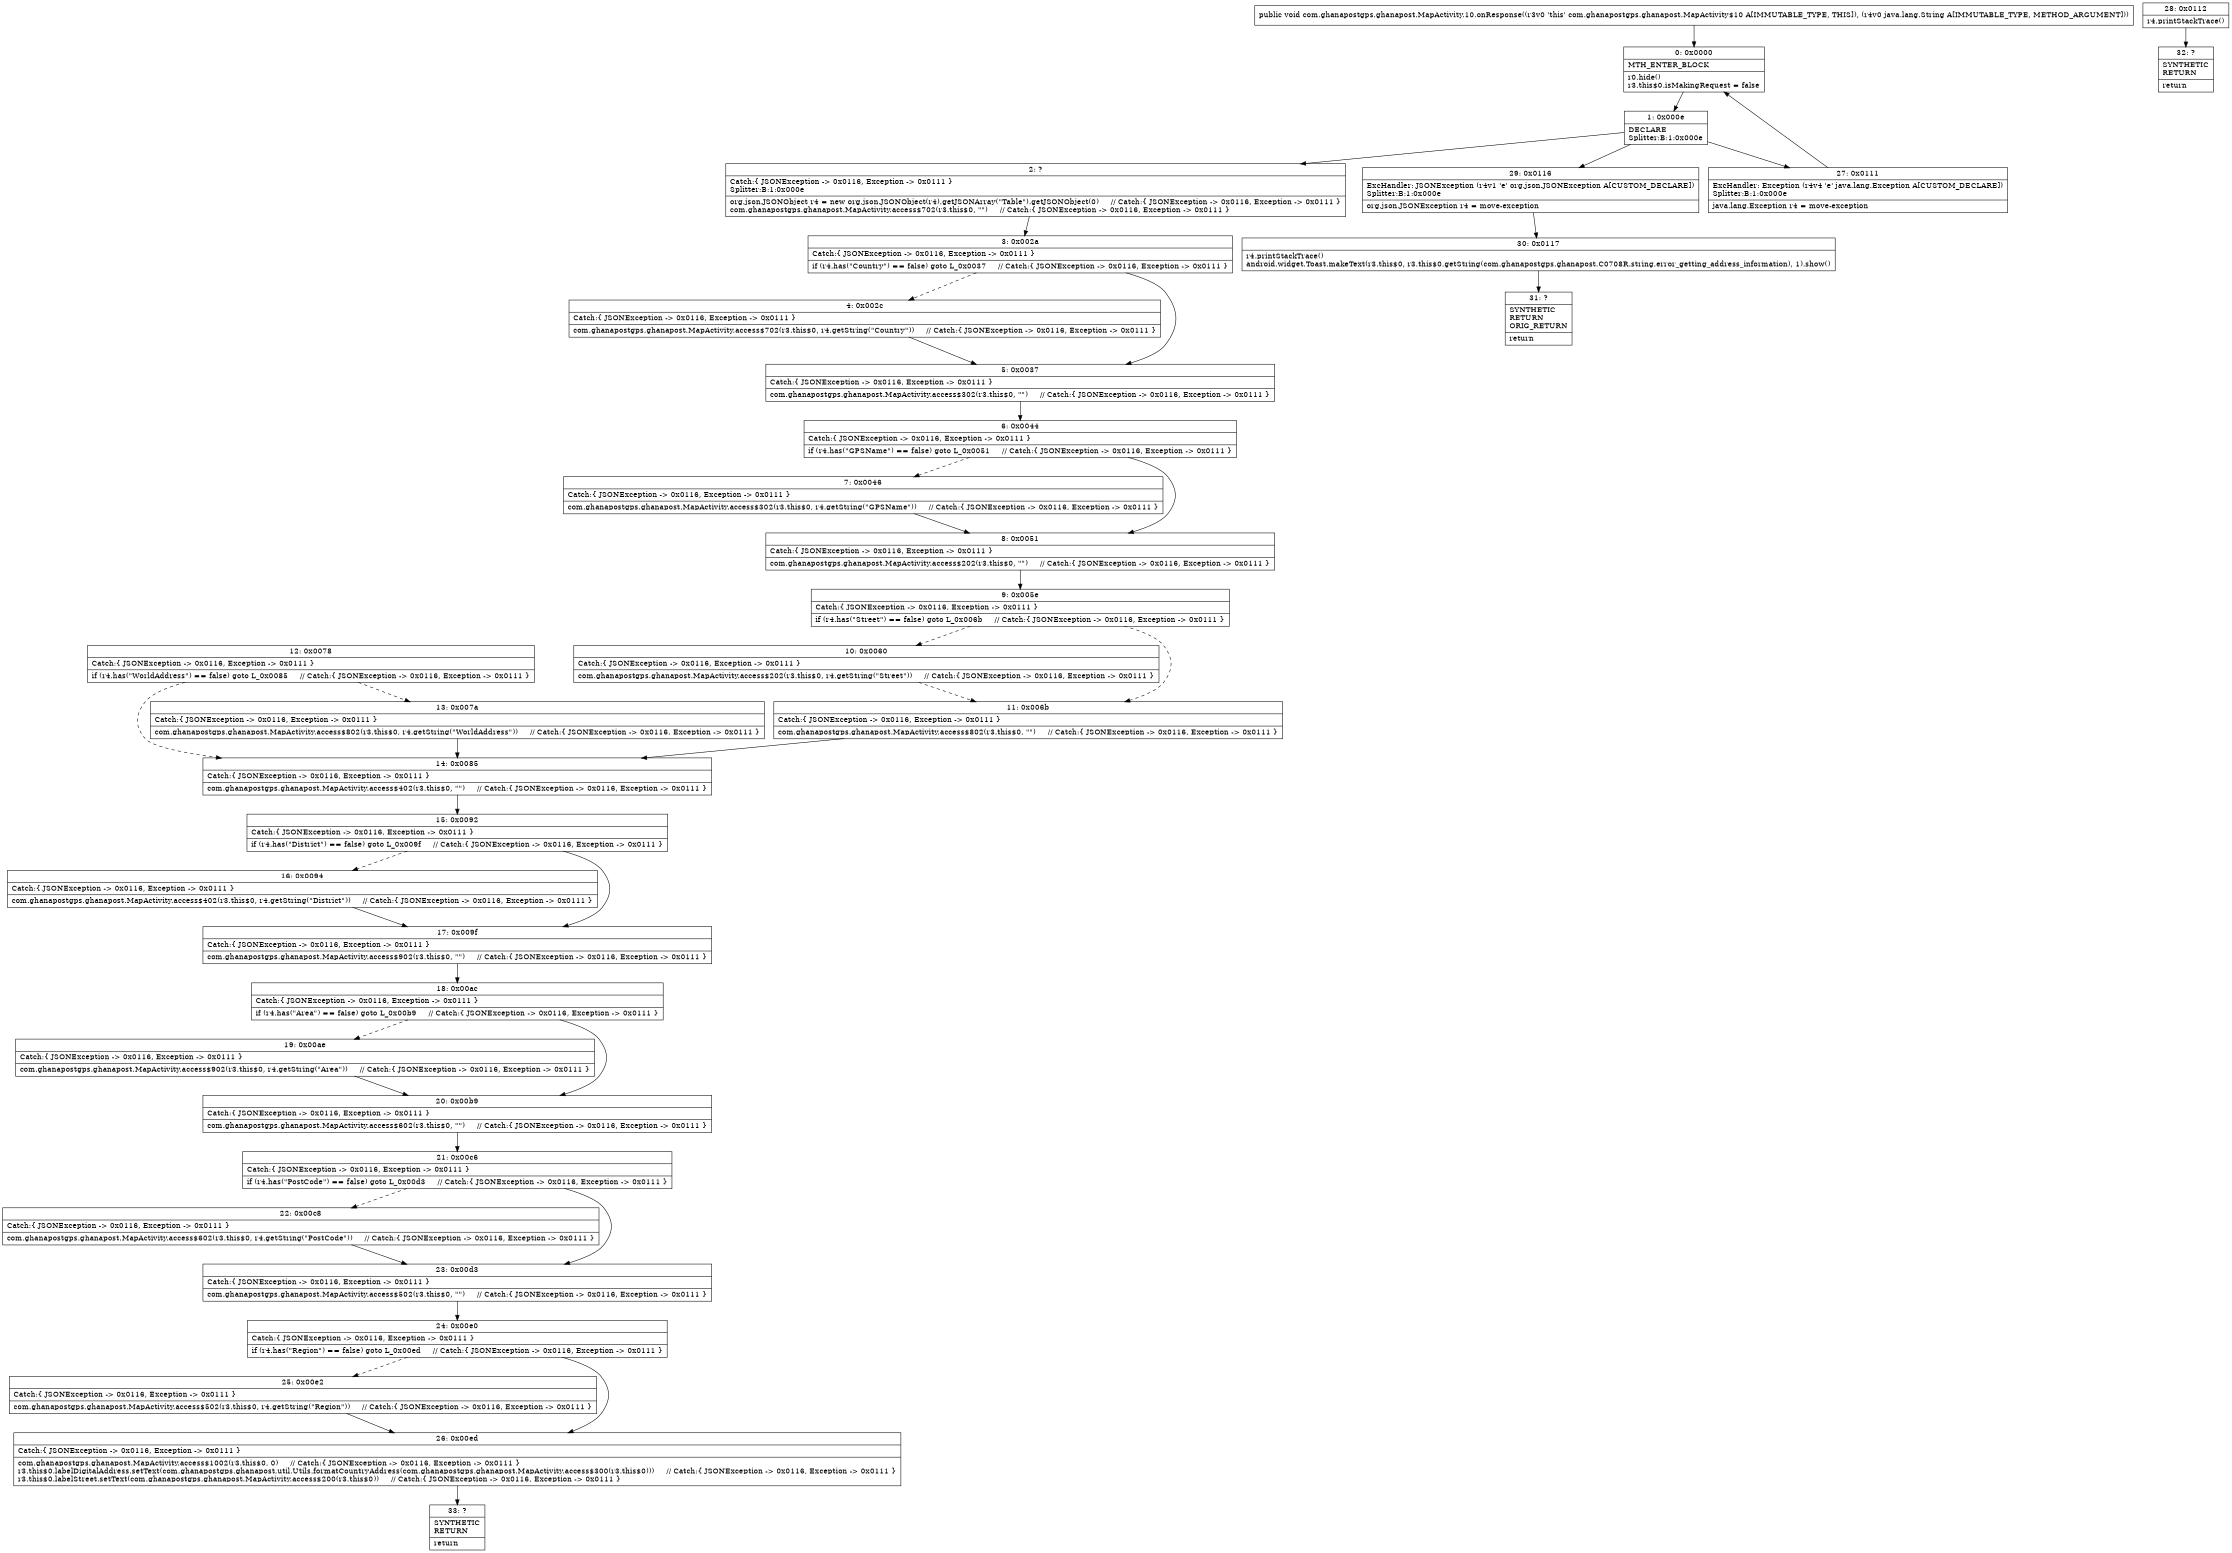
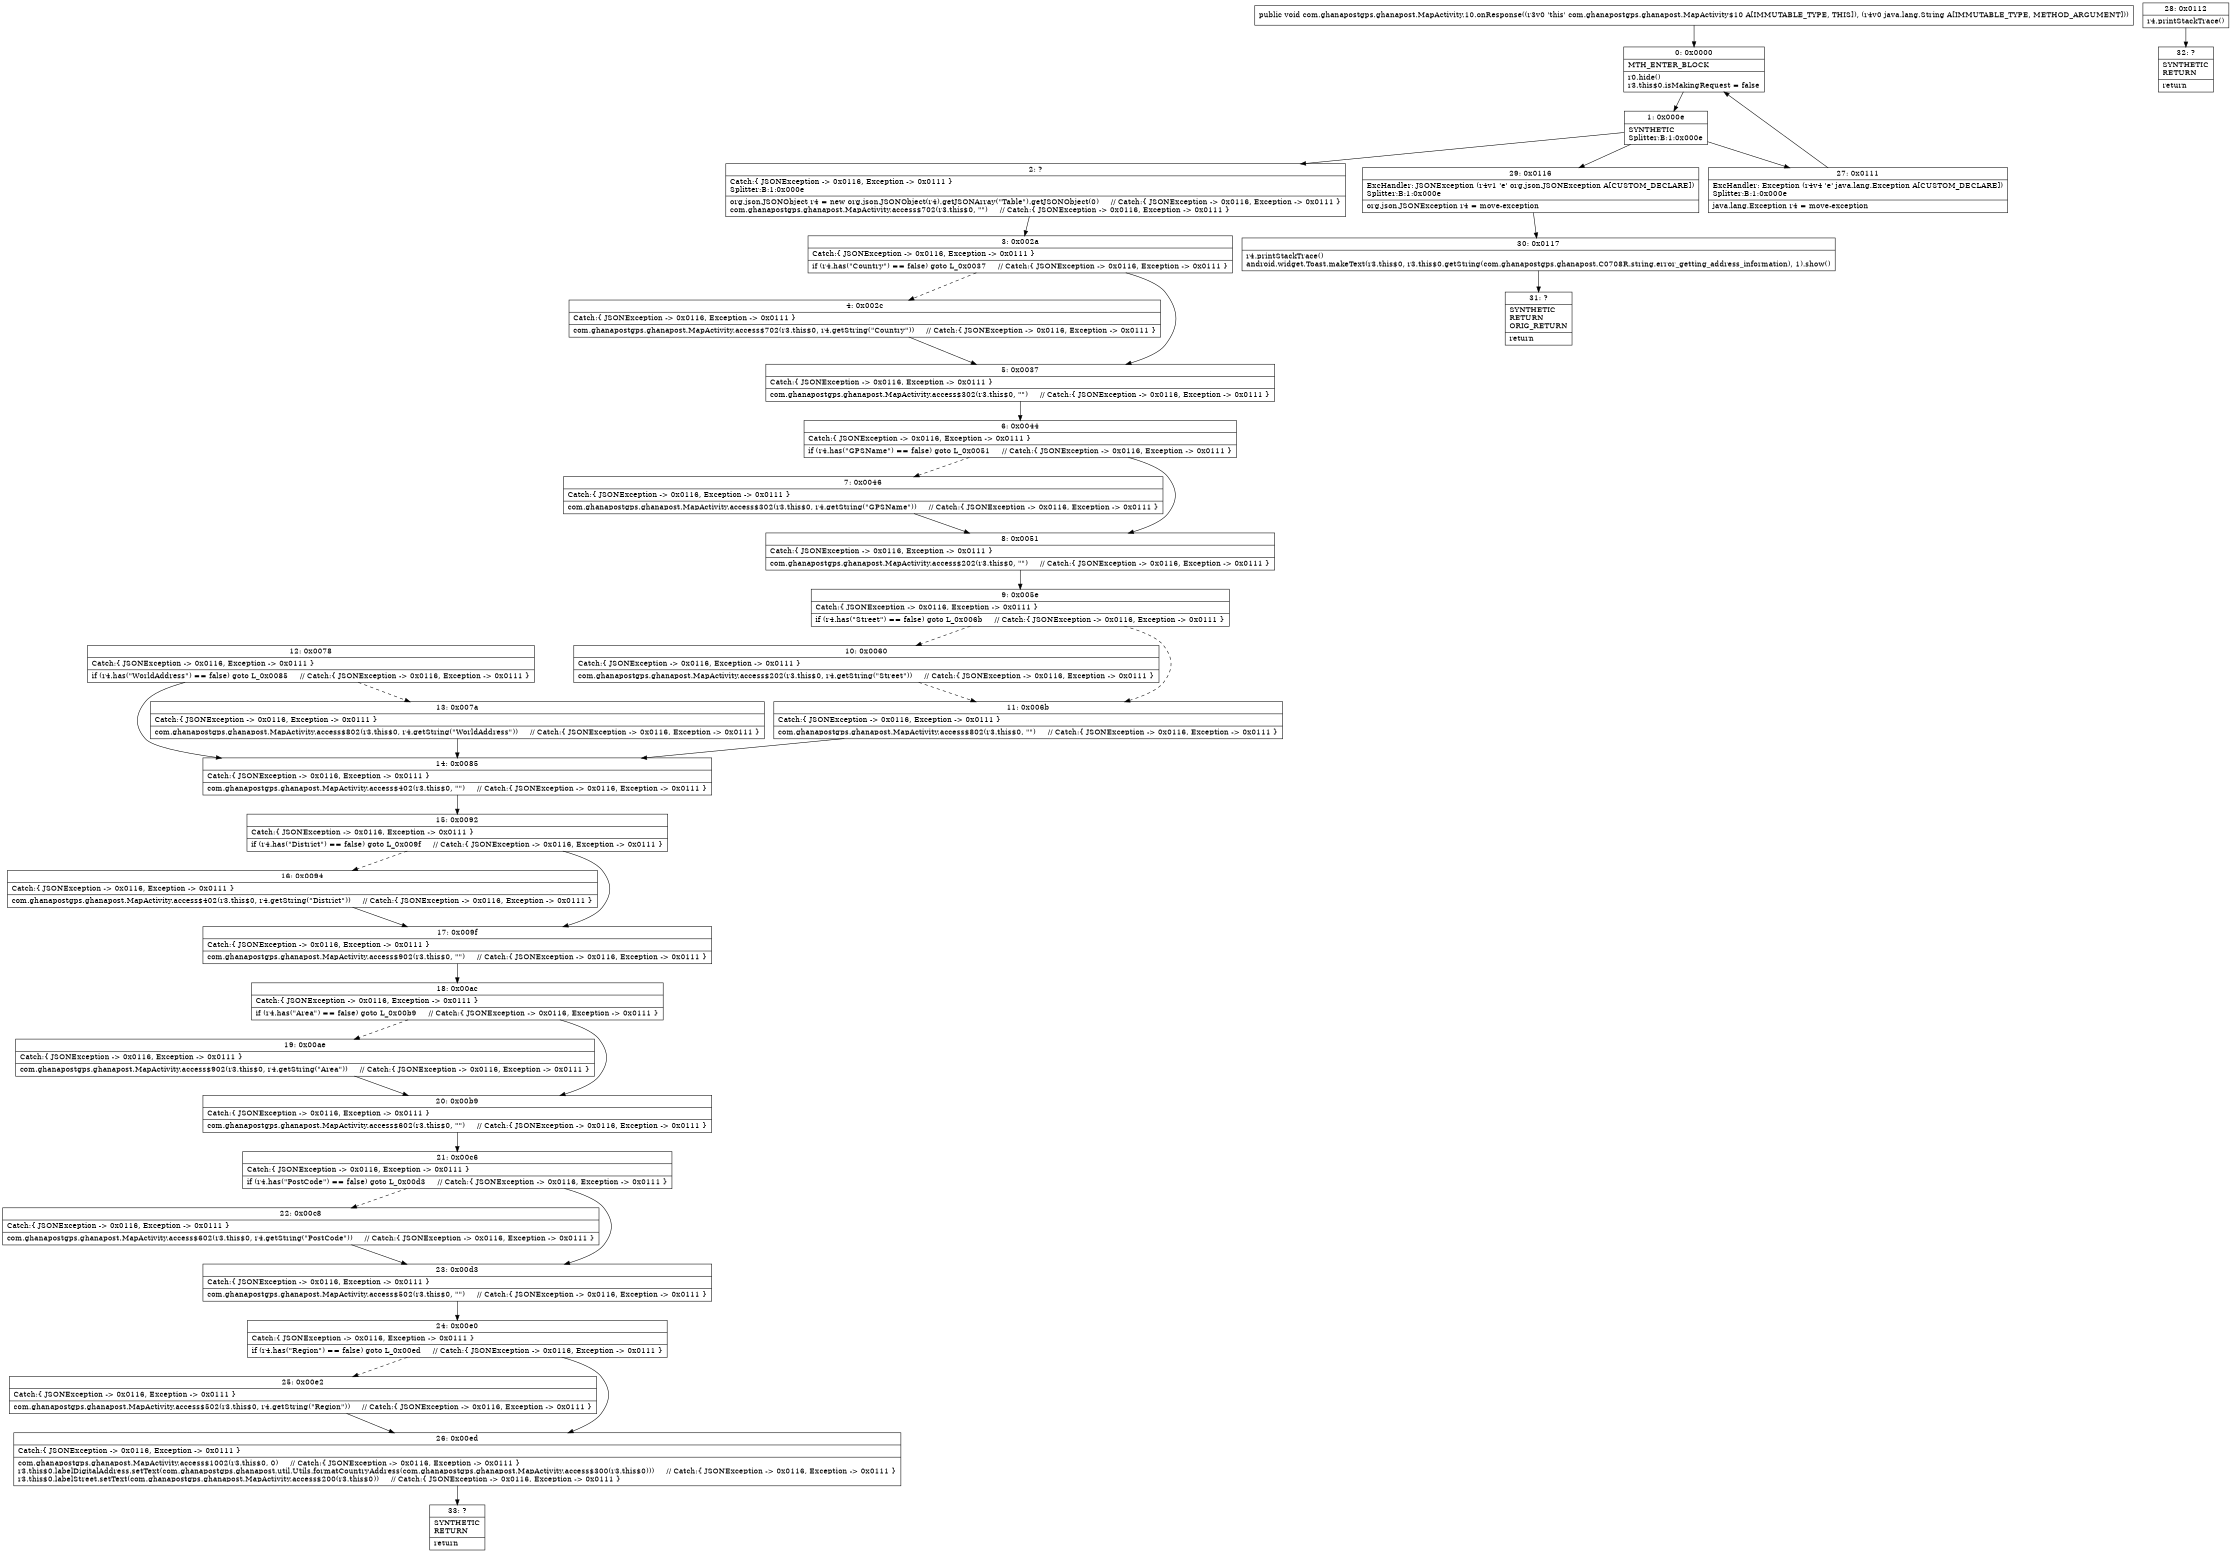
(1648, 130) -> (1652, 130)
(142, 734) -> (142, 734)
